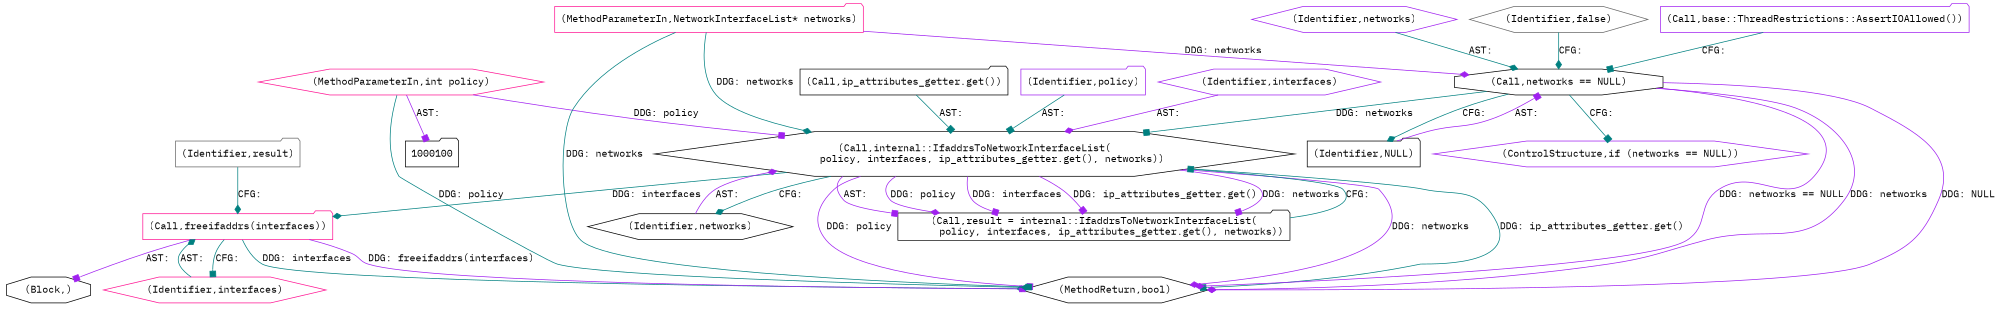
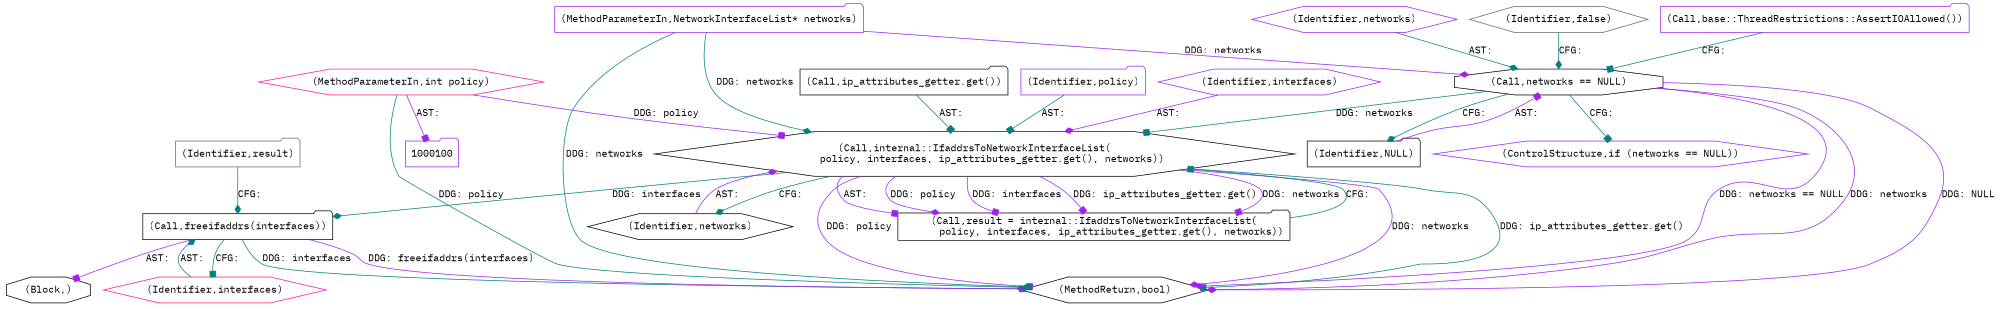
(709, 19) -> (709, 19)
(432, 154) -> (432, 154)
(238, 227) -> (238, 227)
